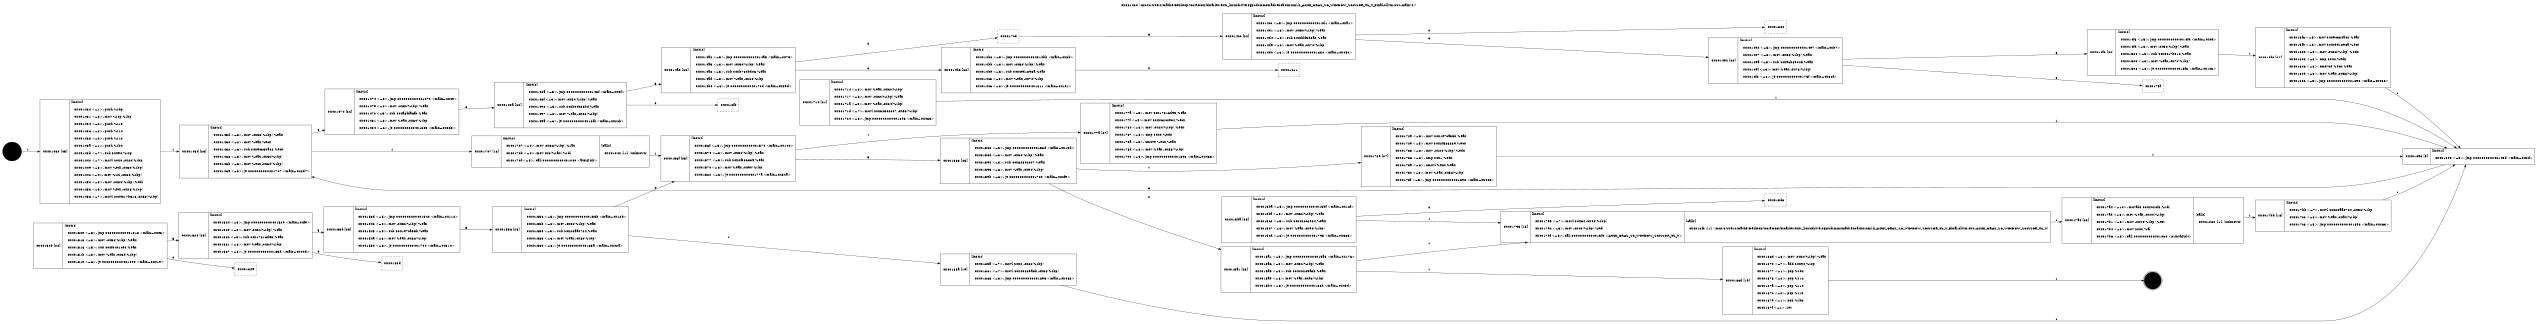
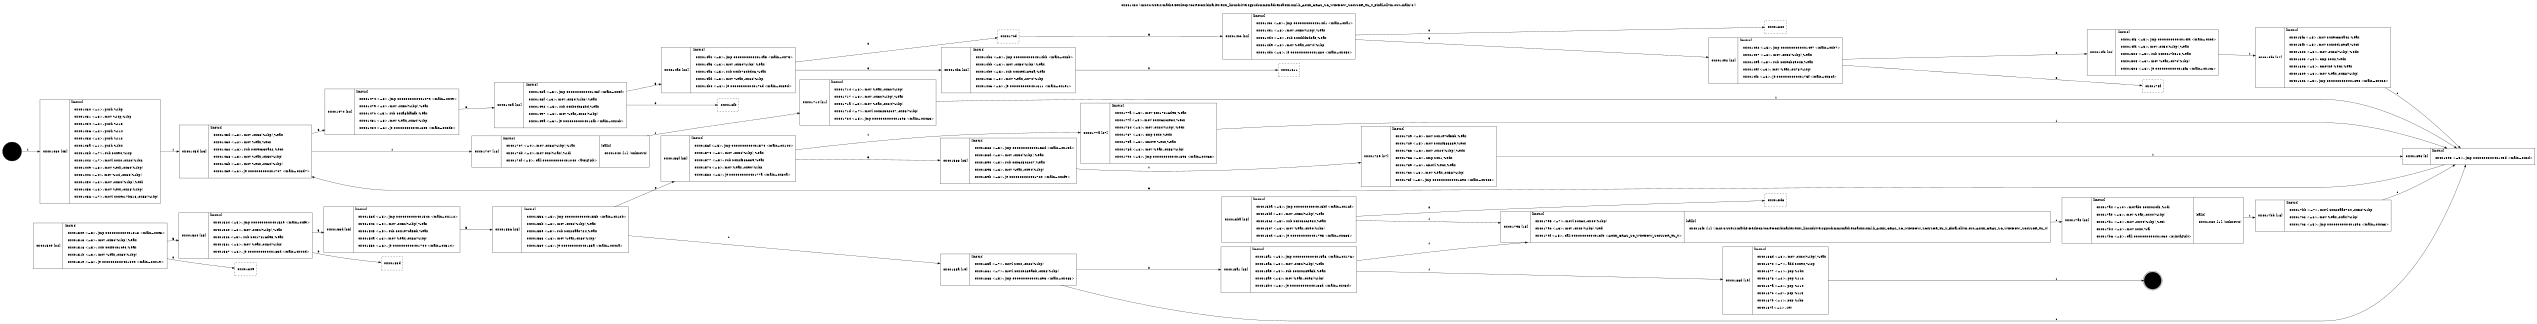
(654, 155) -> (722, 124)
(1133, 220) -> (1148, 270)
